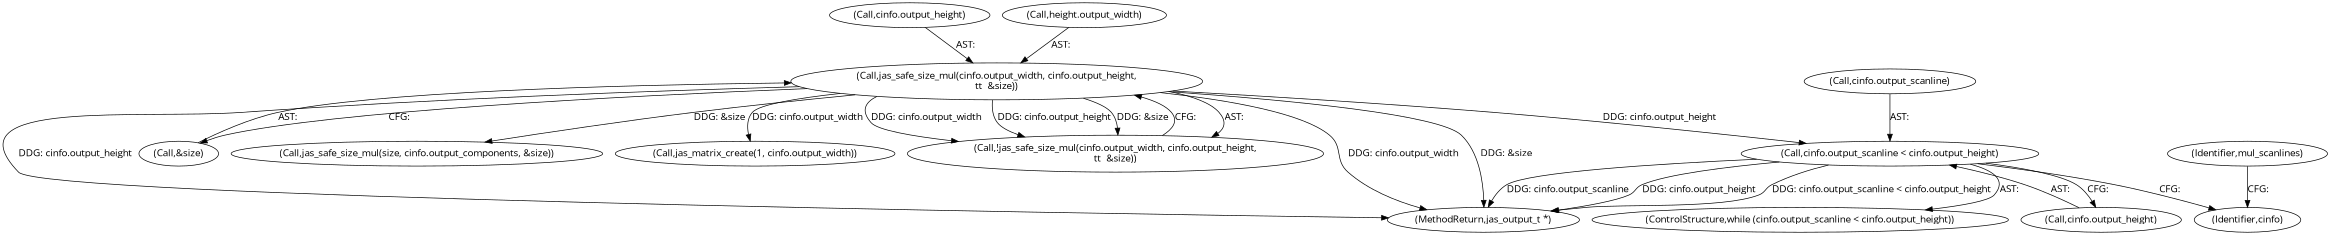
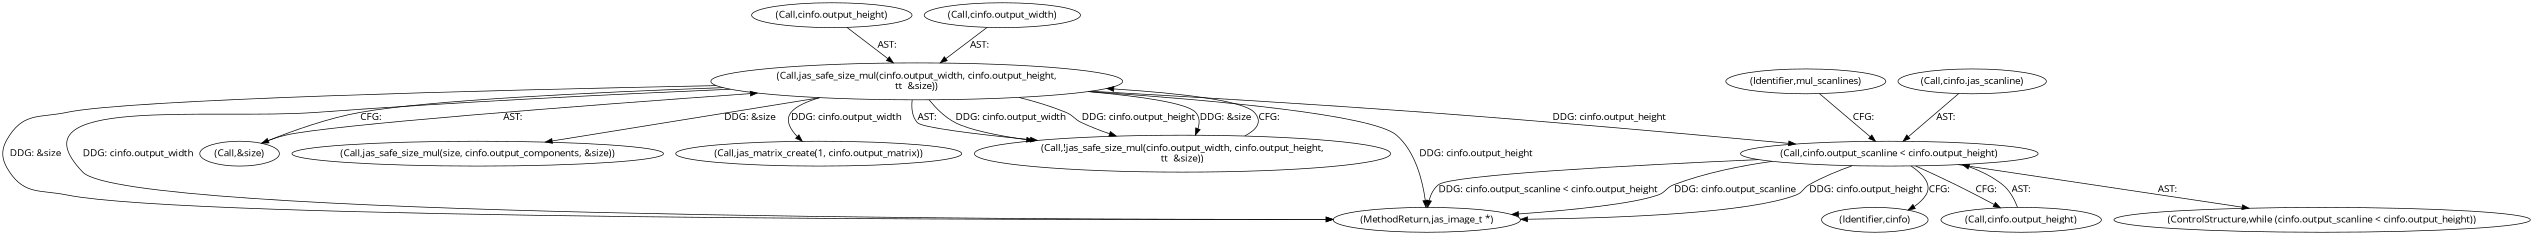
(1084, 15) -> (1002, 15)
(1890, 81) -> (1972, 81)
(755, 154) -> (819, 154)
(2248, 183) -> (1845, 115)
(1483, 220) -> (1427, 220)
